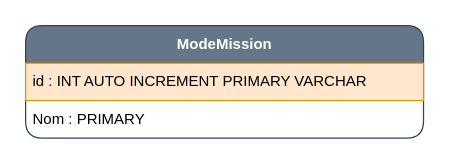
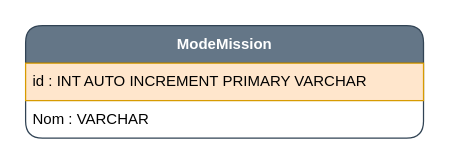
(82, 119) -> (82, 119)
